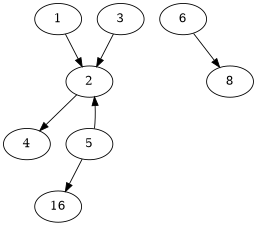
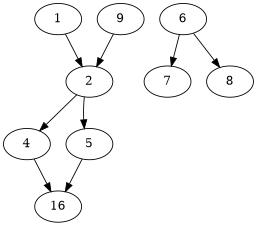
(121, 19) -> (121, 19)
none -> (168, 82)
(95, 117) -> (84, 108)
none -> (41, 171)
